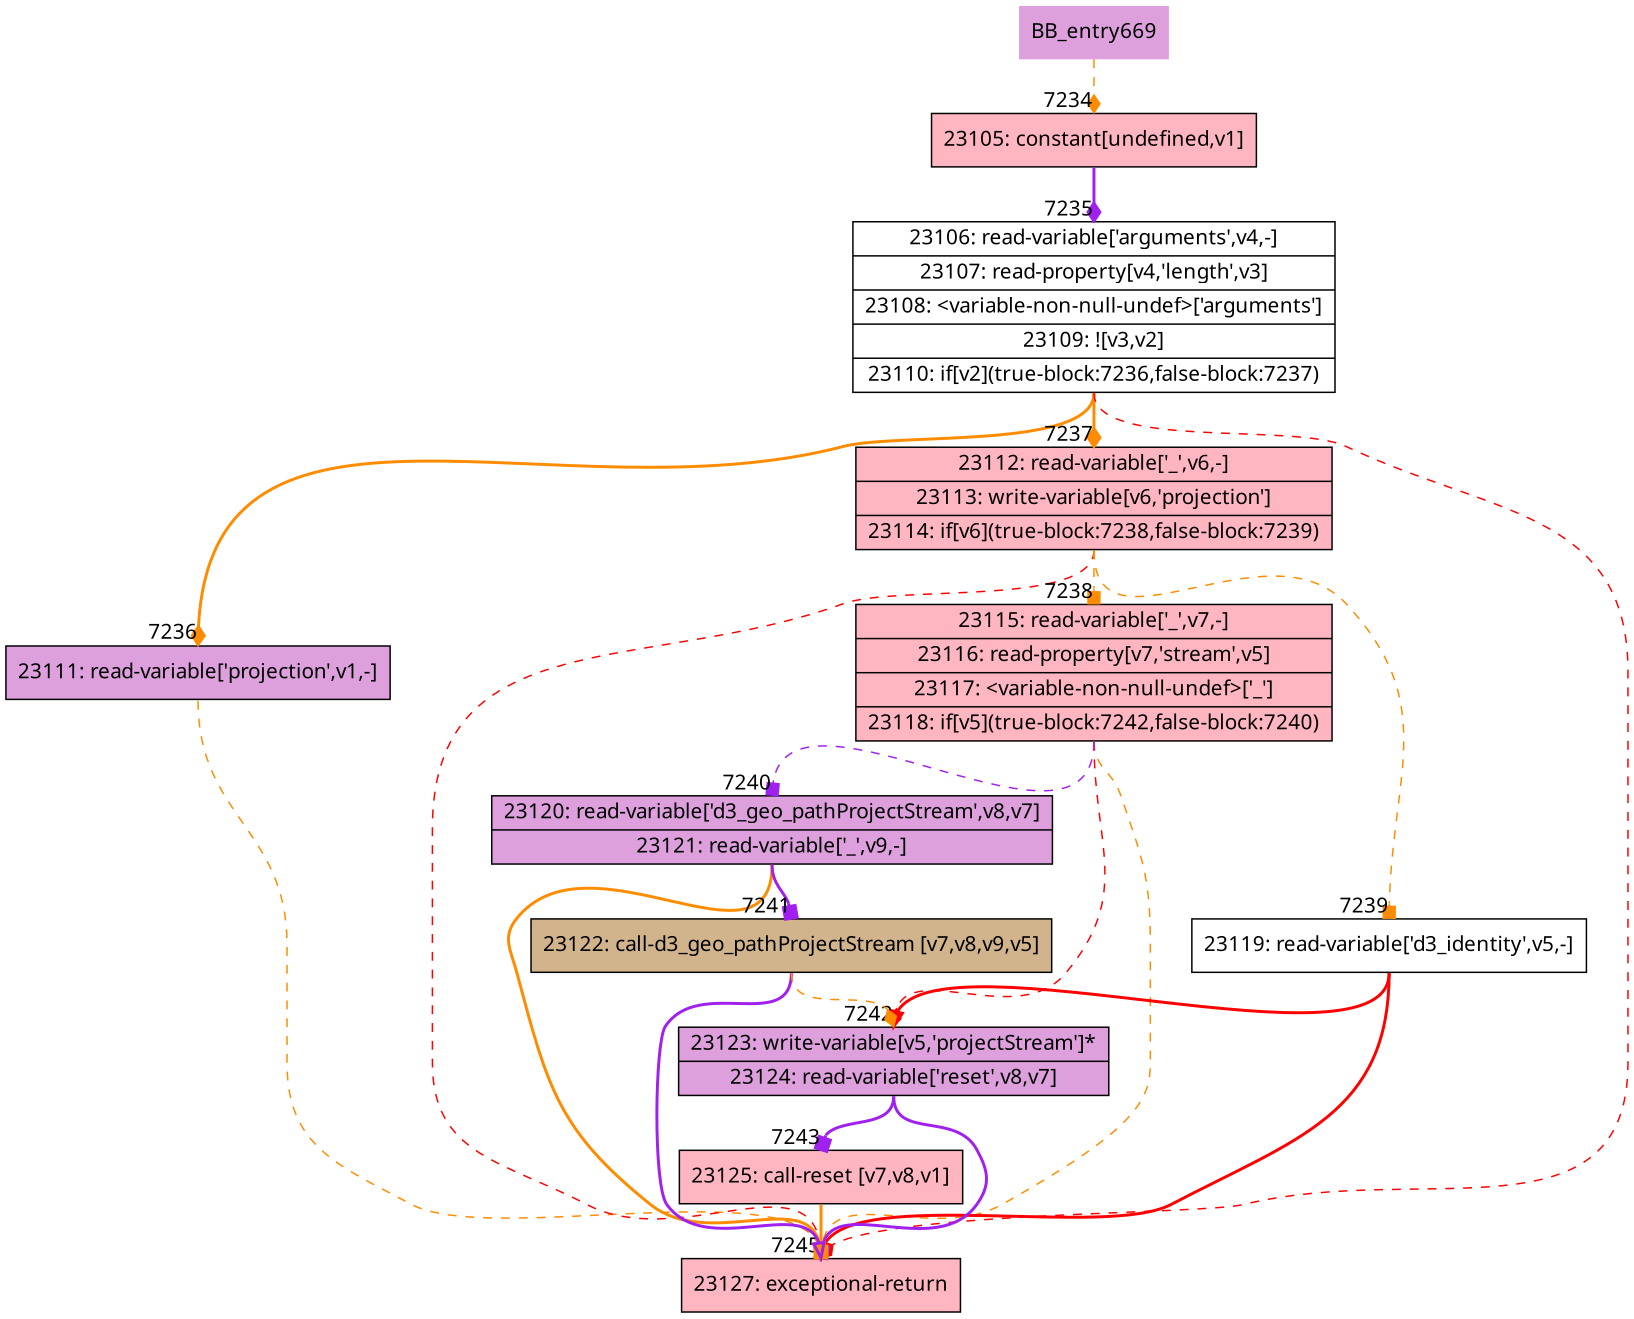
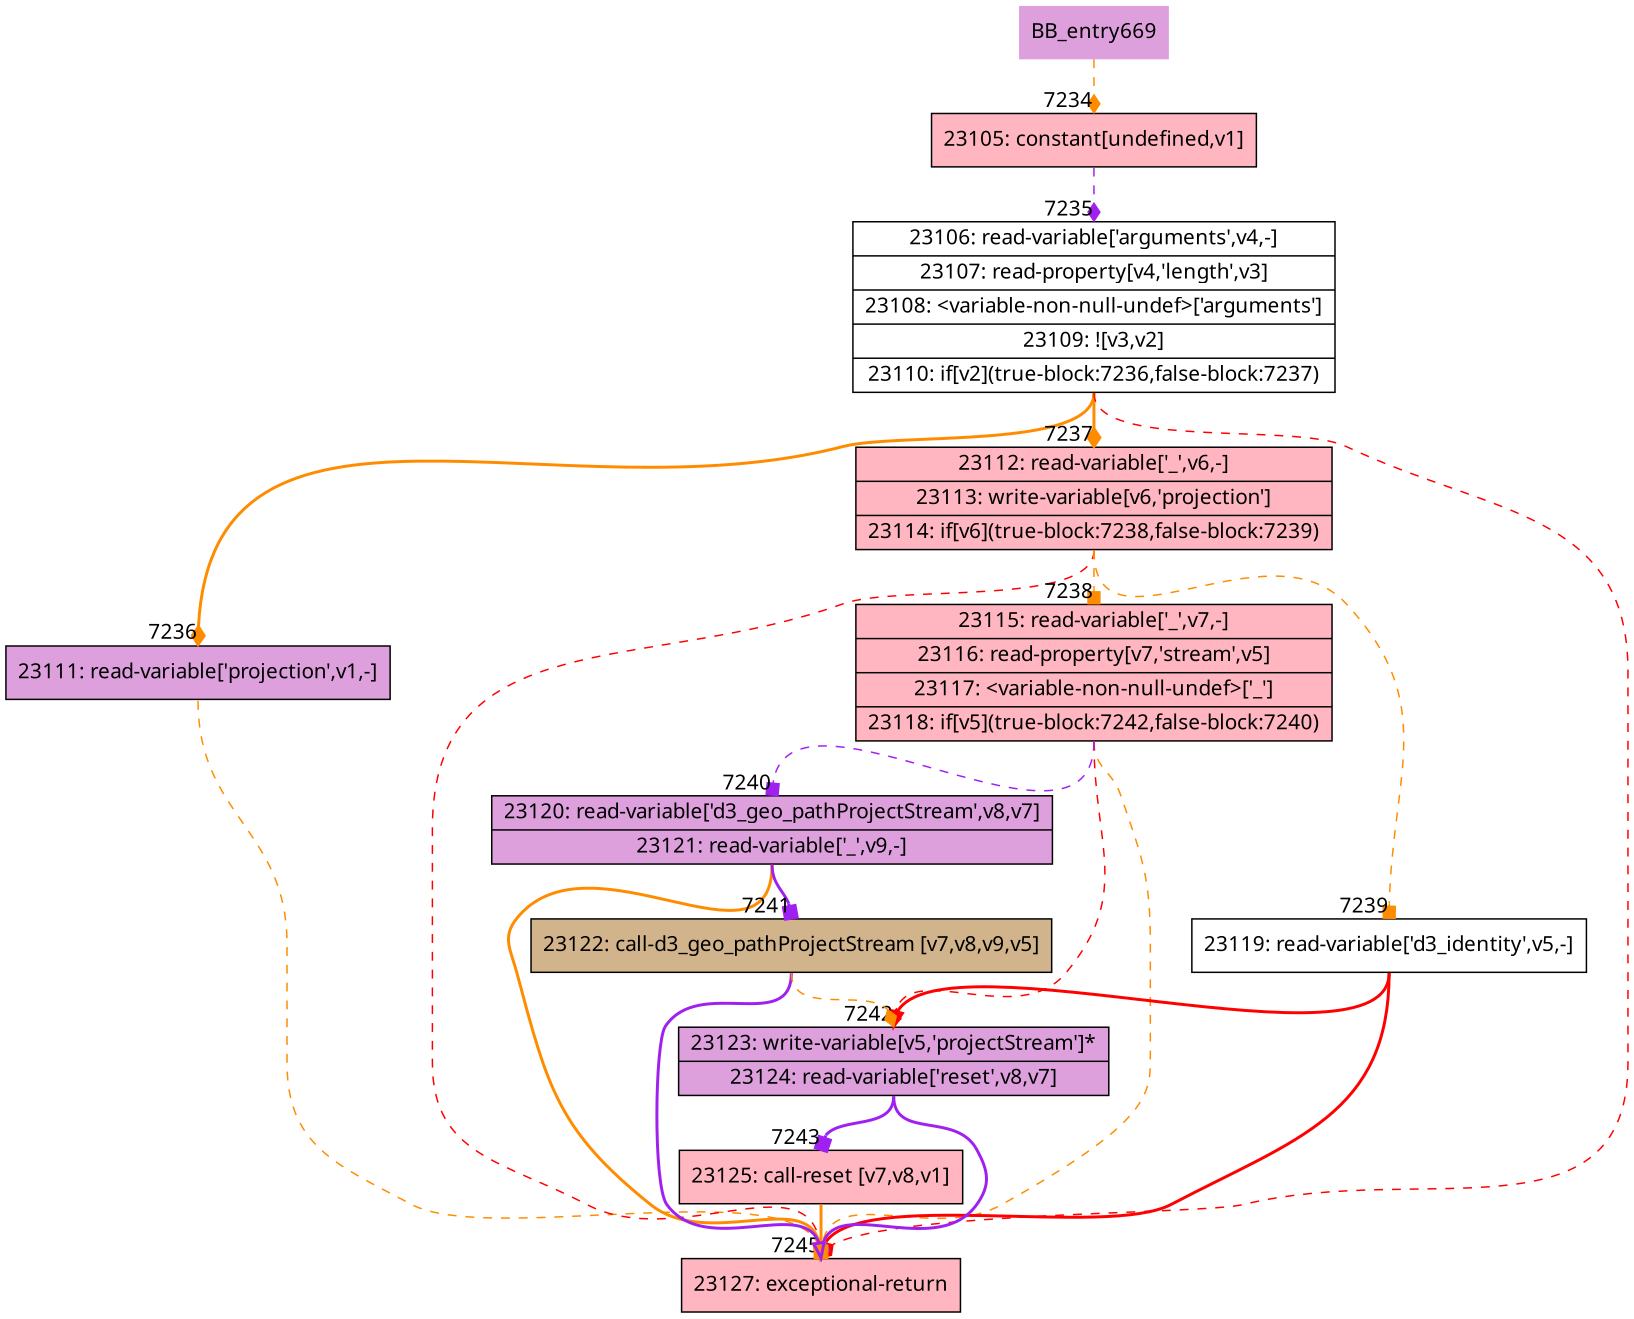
(1094, 185) -> (1094, 185)
(981, 1198) -> (977, 1204)
